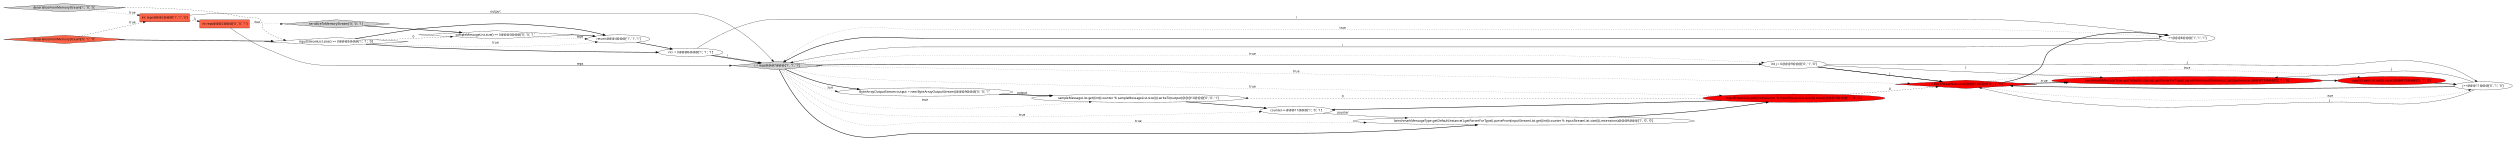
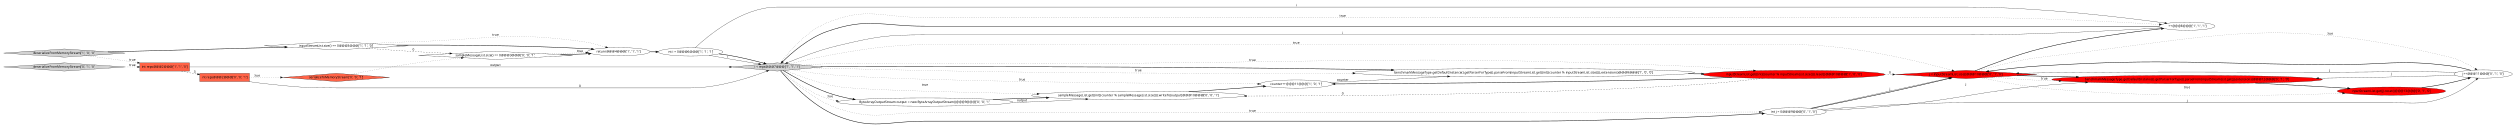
(207, 11) -> (196, 50)
(336, 24) -> (336, 77)
(111, 29) -> (131, 67)
(407, 29) -> (406, 65)
(64, 39) -> (64, 67)
(195, 40) -> none
(511, 50) -> none
(580, 64) -> (580, 86)
